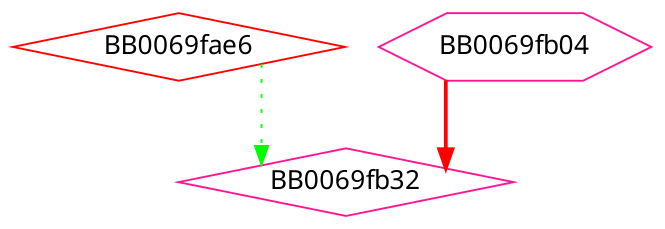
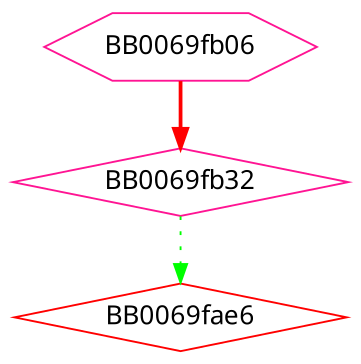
(515, 47) -> (181, 47)
(262, 105) -> (181, 240)
